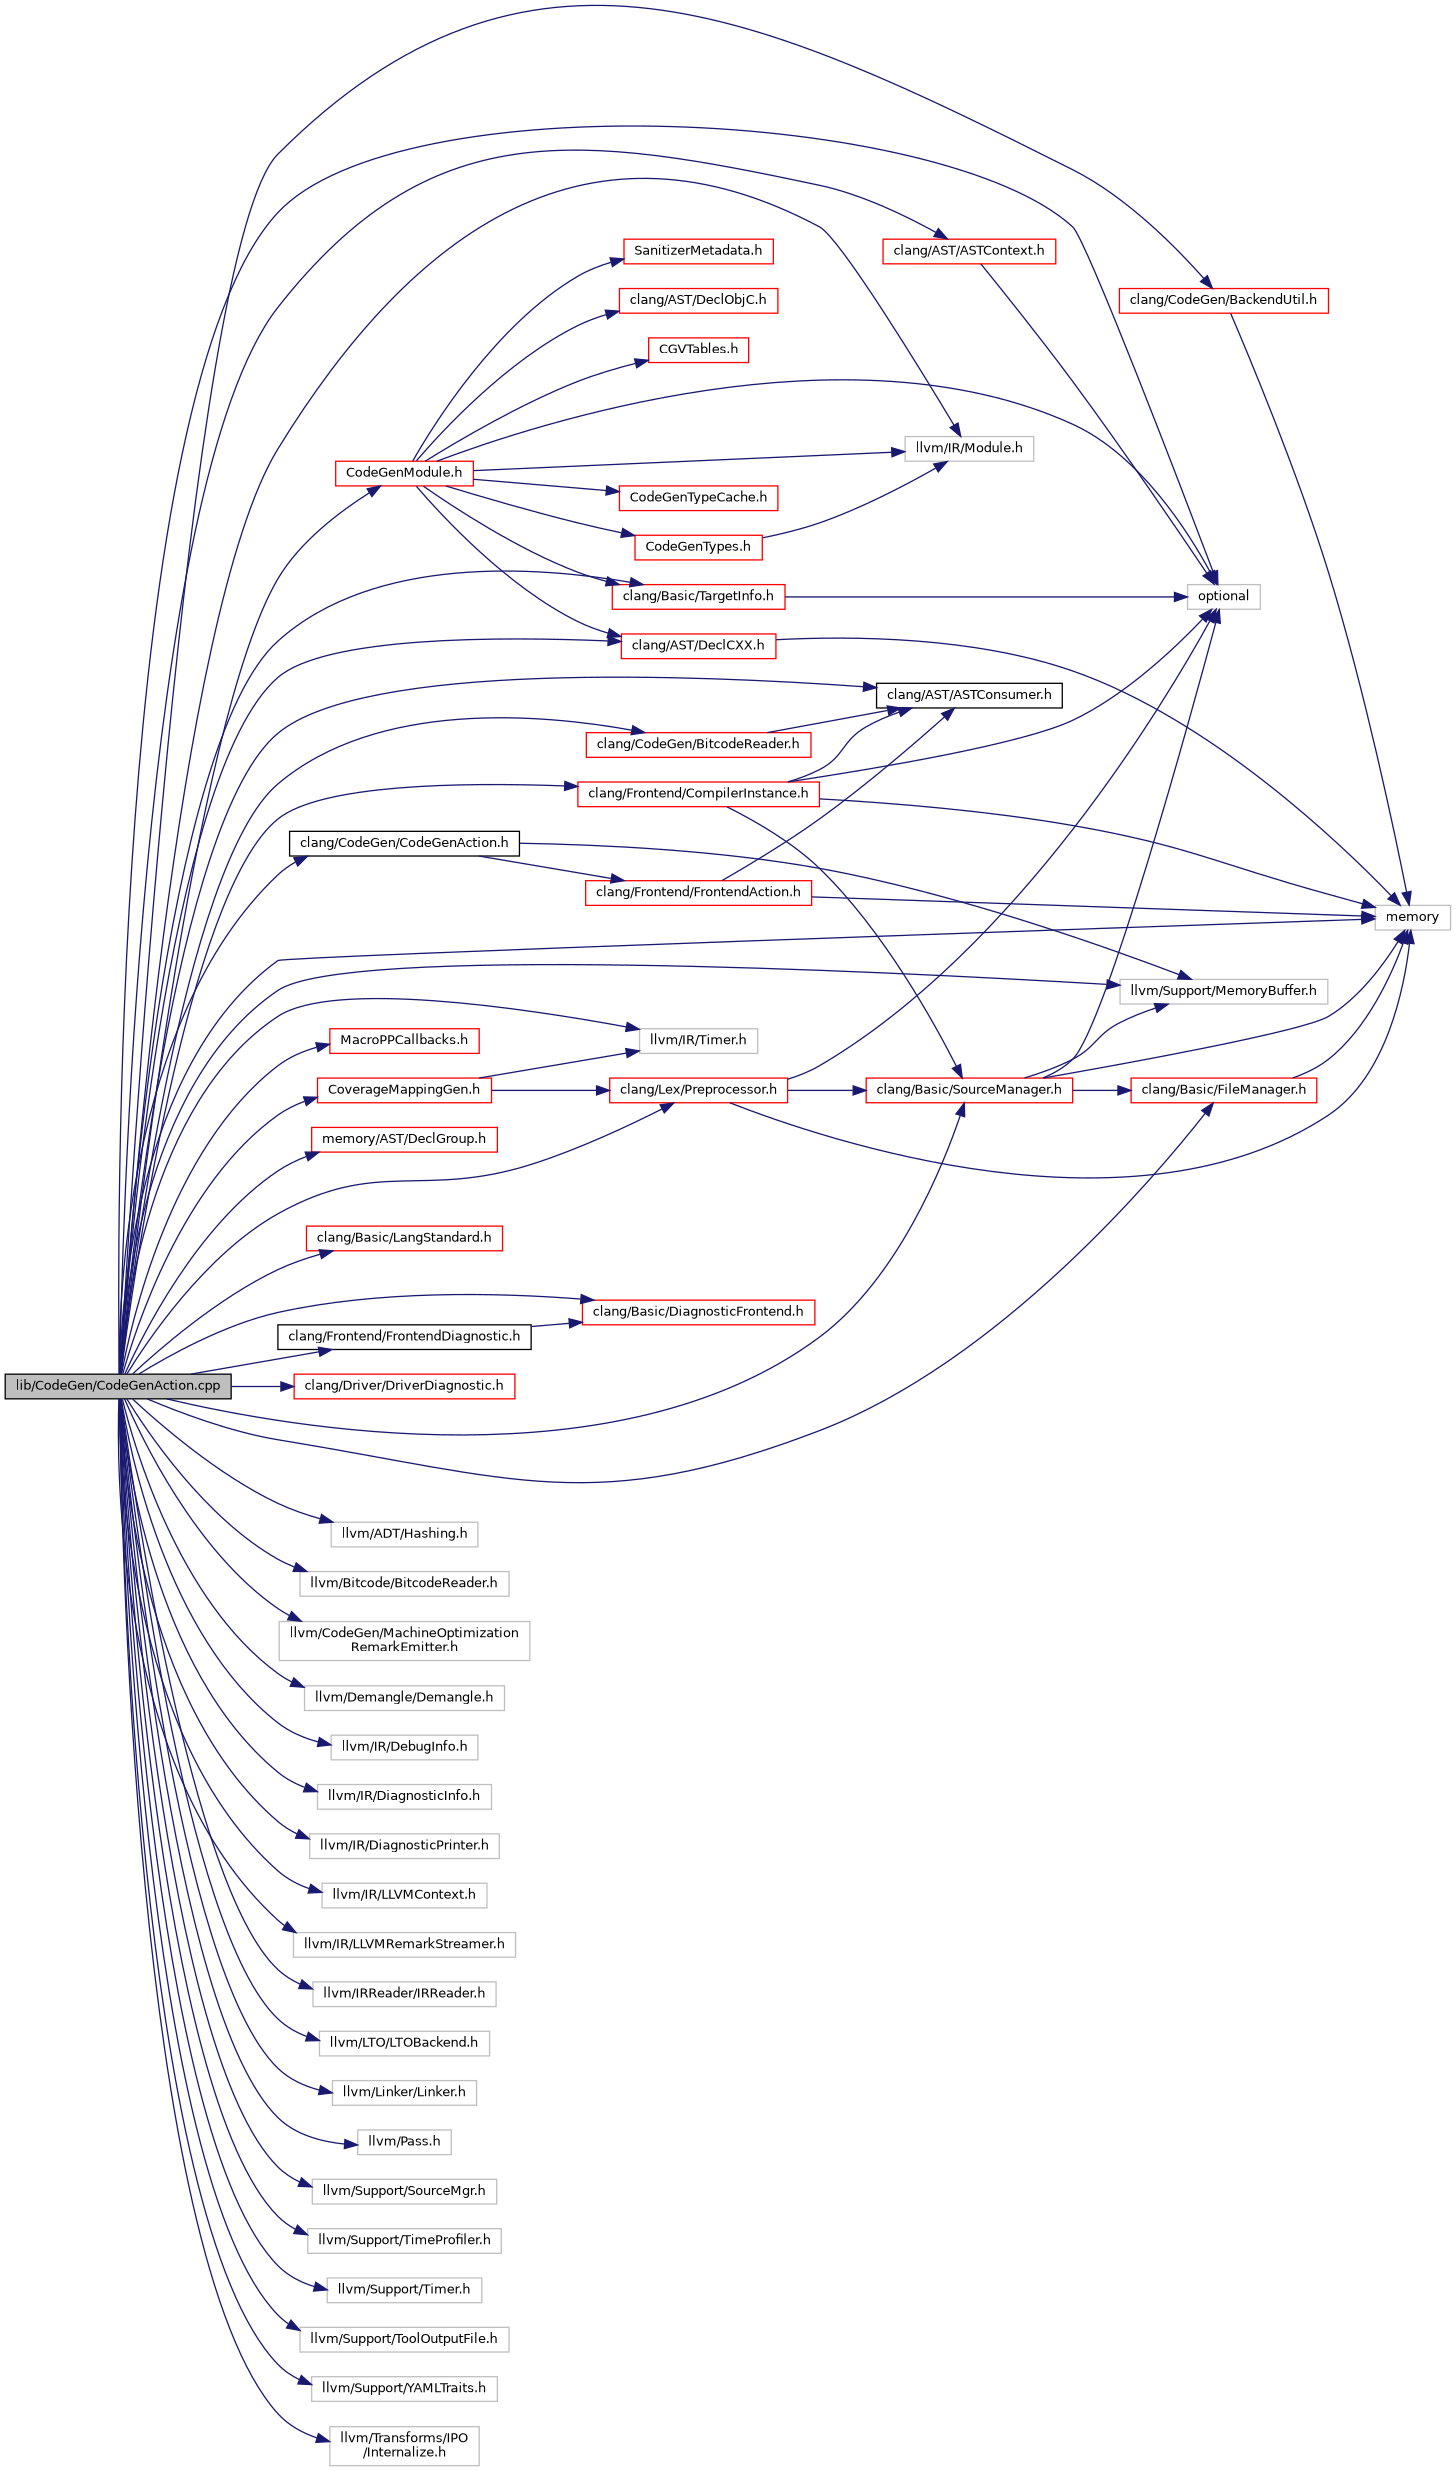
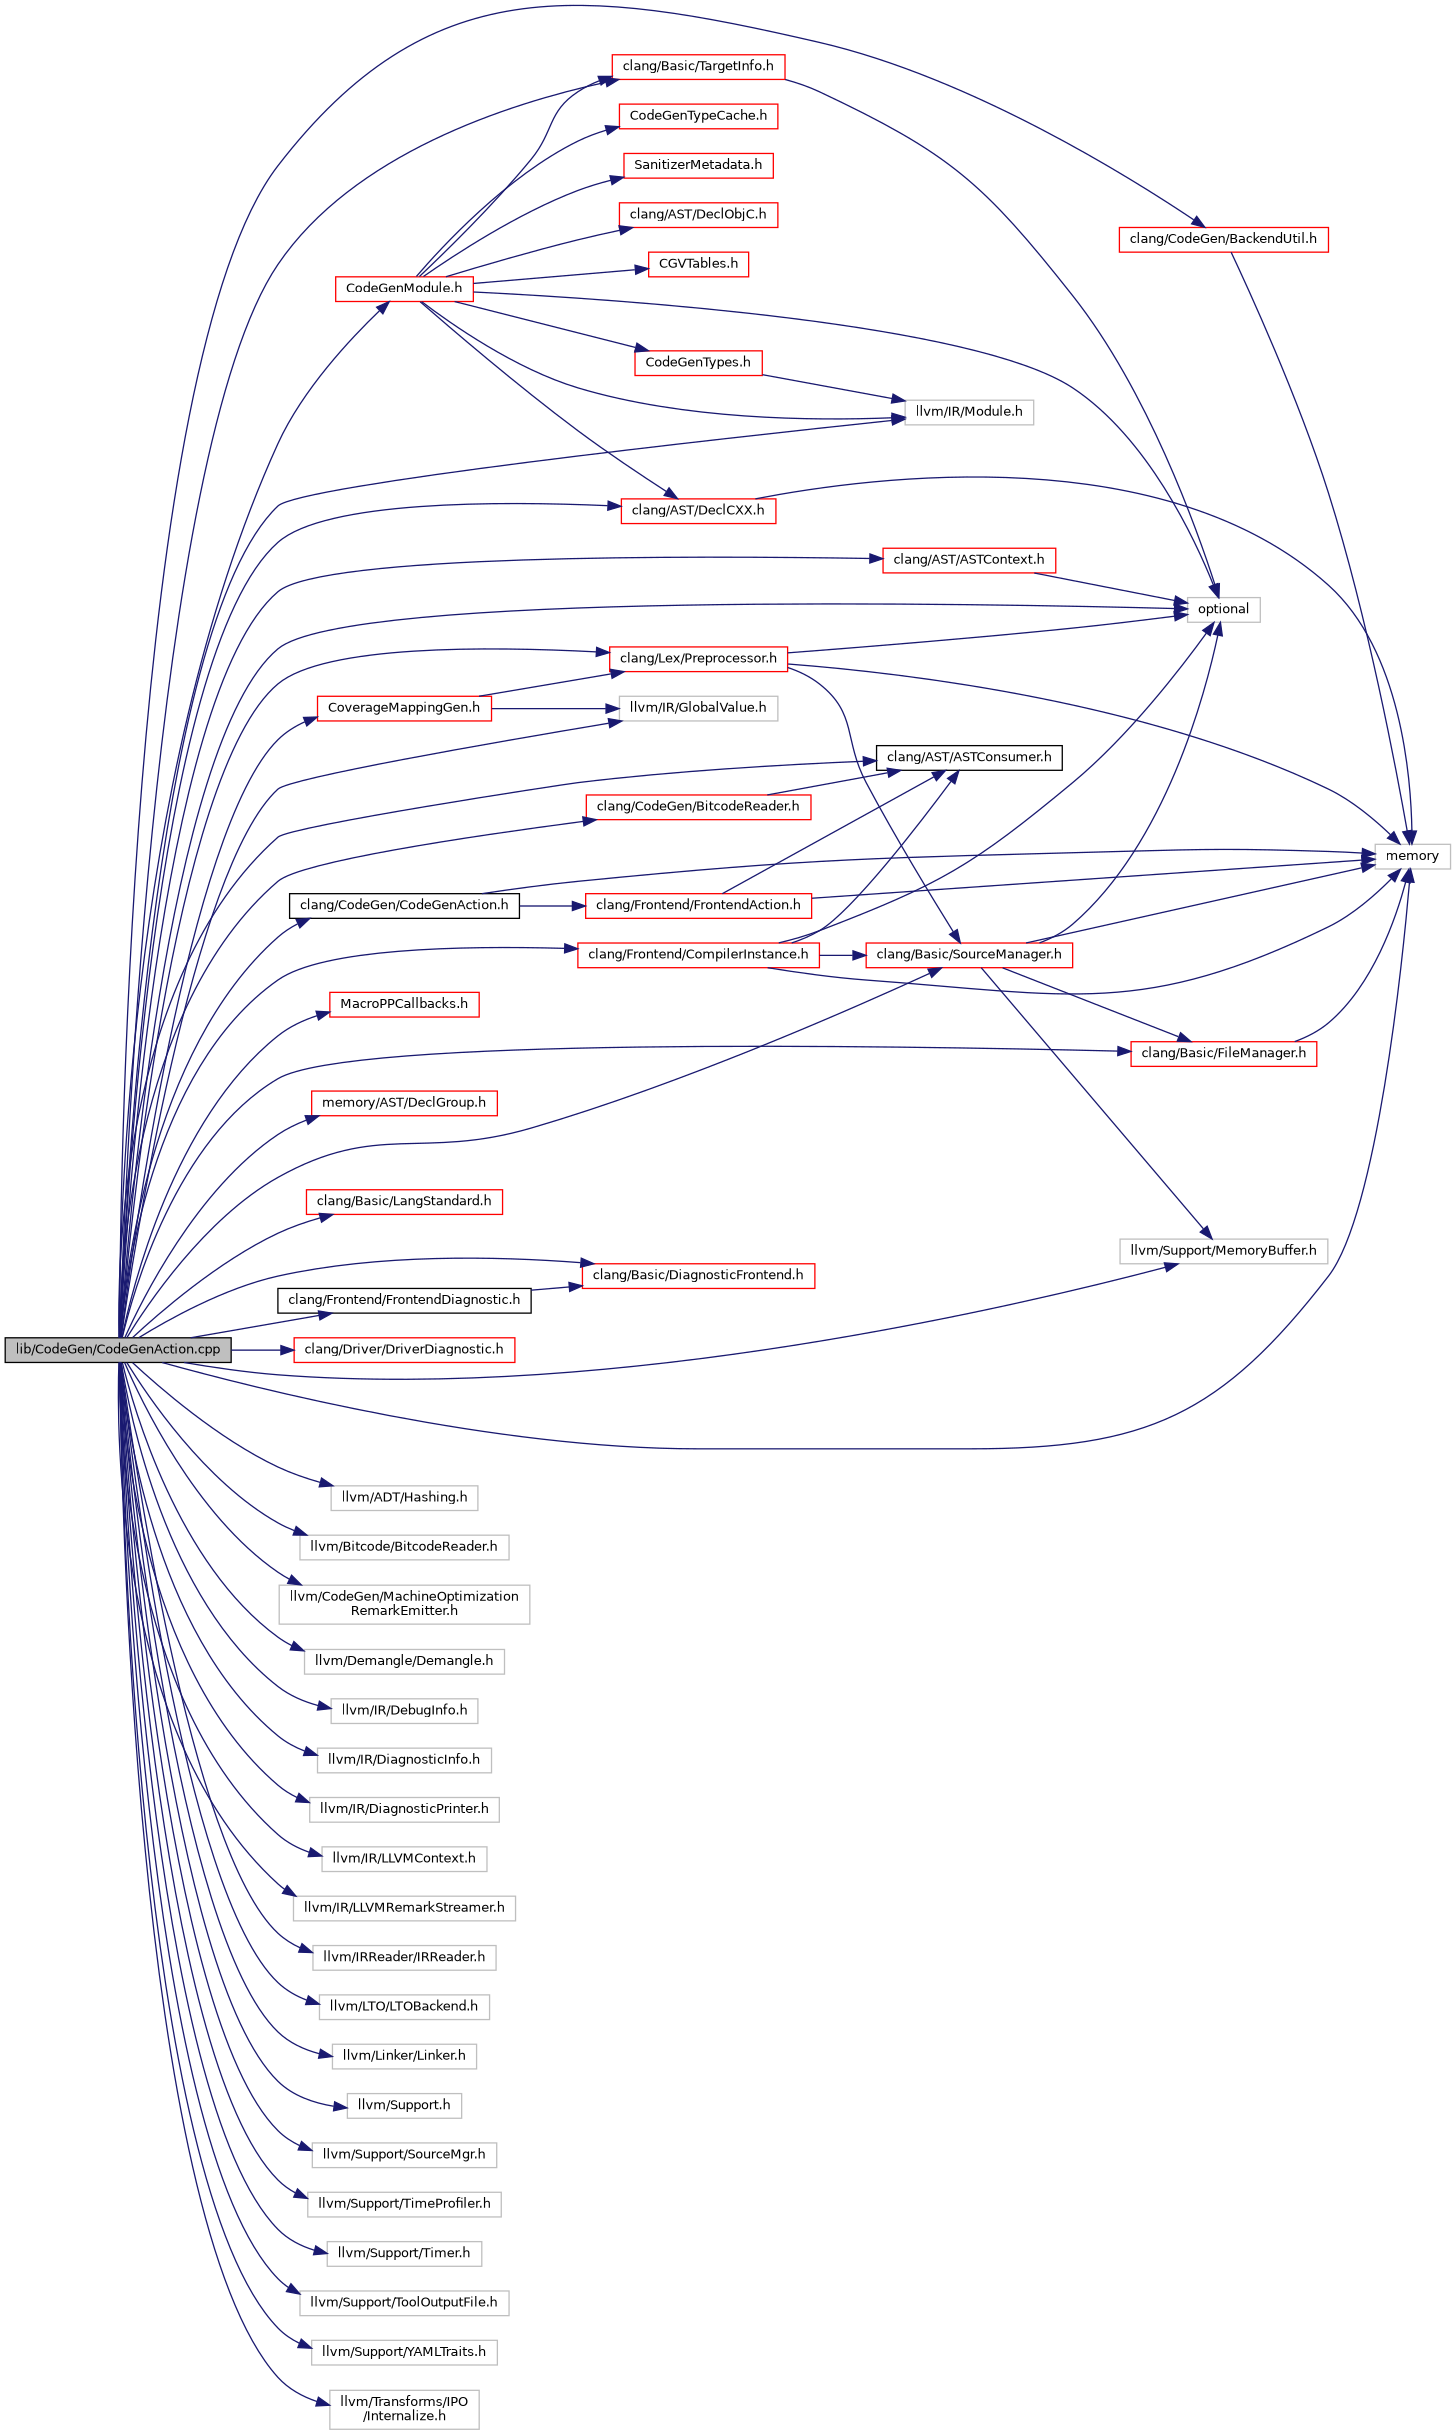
(856, 876) -> (921, 857)
(699, 1041) -> (699, 709)
(405, 2142) -> (405, 2106)
